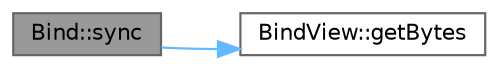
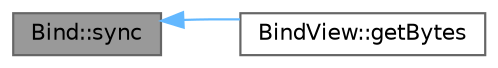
(190, 49) -> (212, 19)
